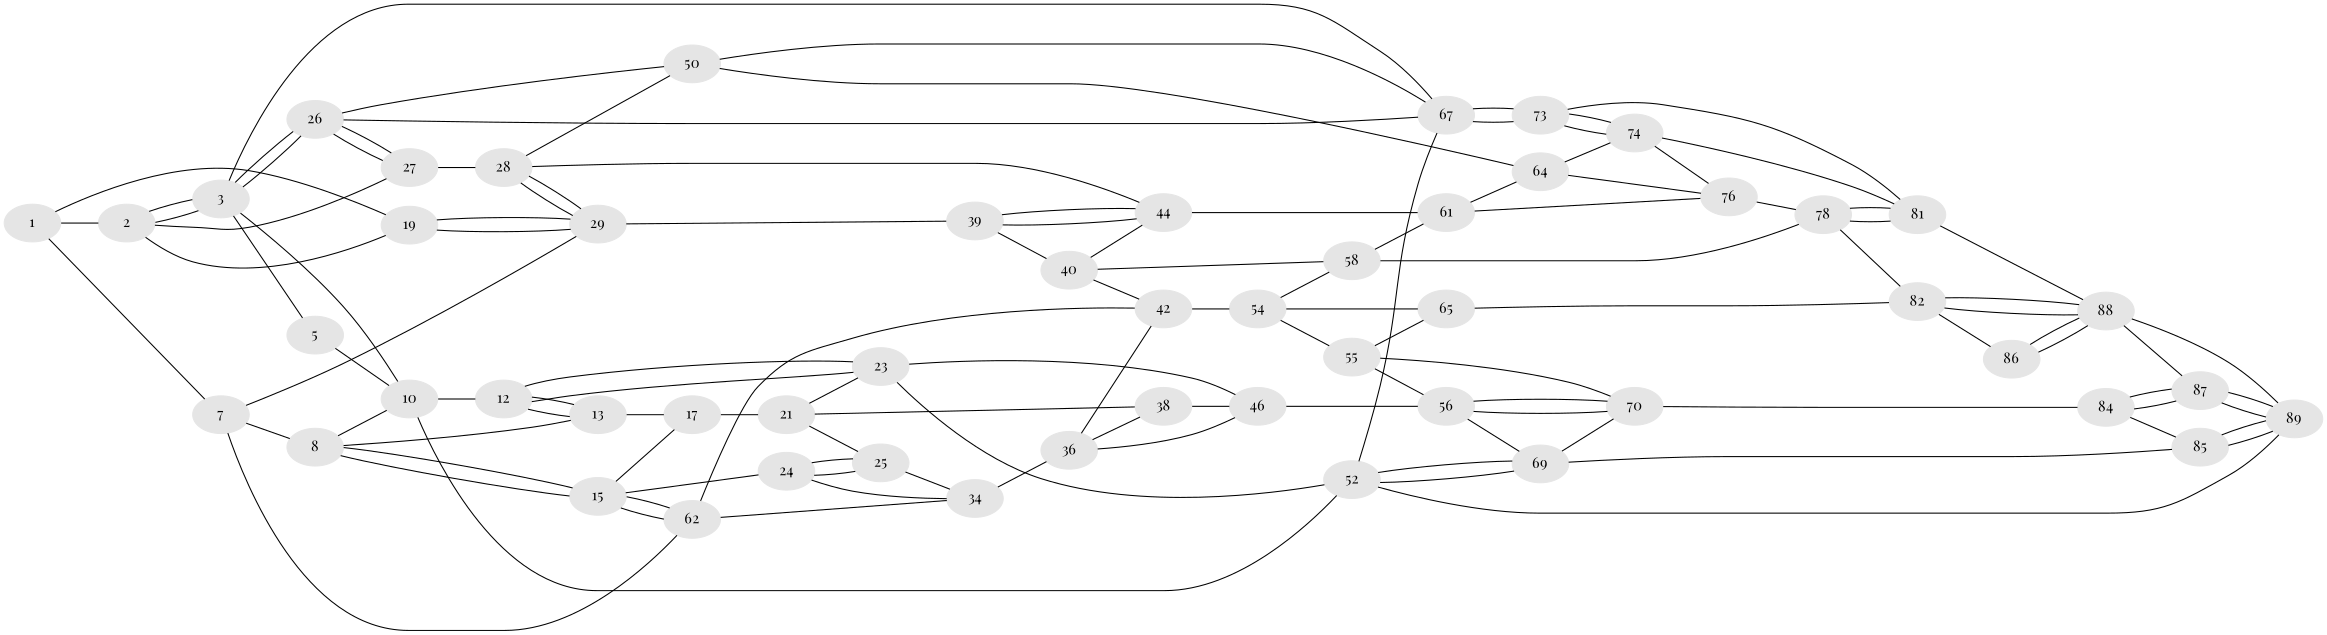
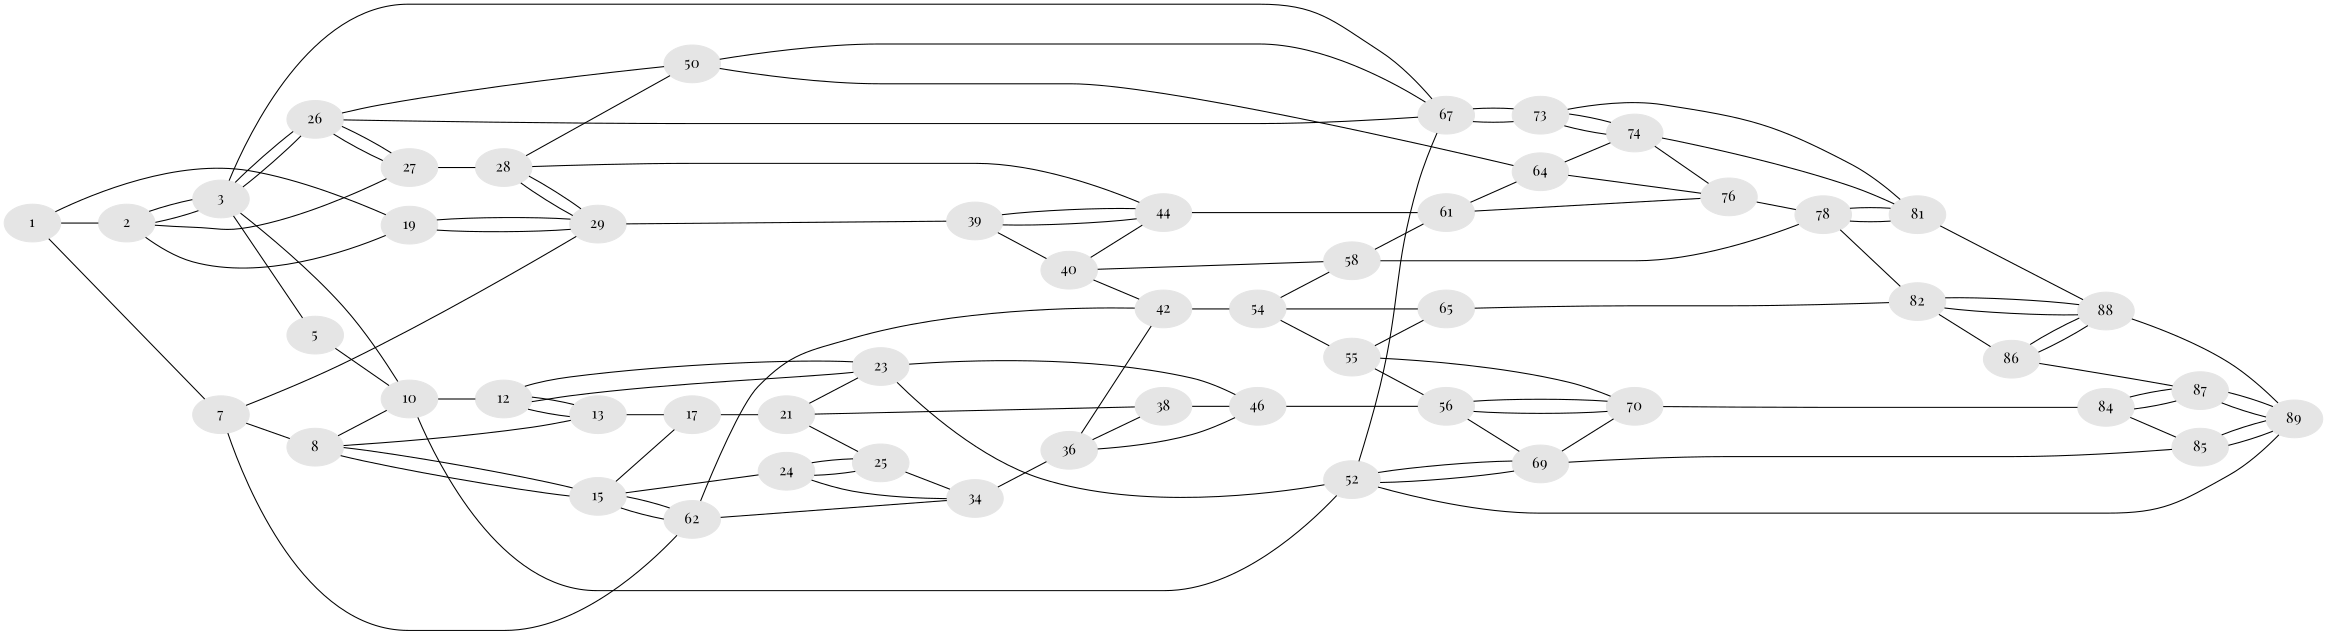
(2153, 351) -> (2106, 374)
